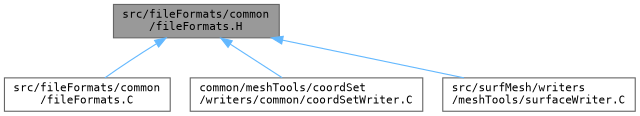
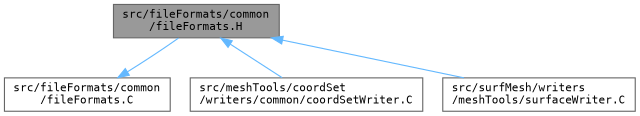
(130, 60) -> (153, 55)
(306, 95) -> (306, 95)
